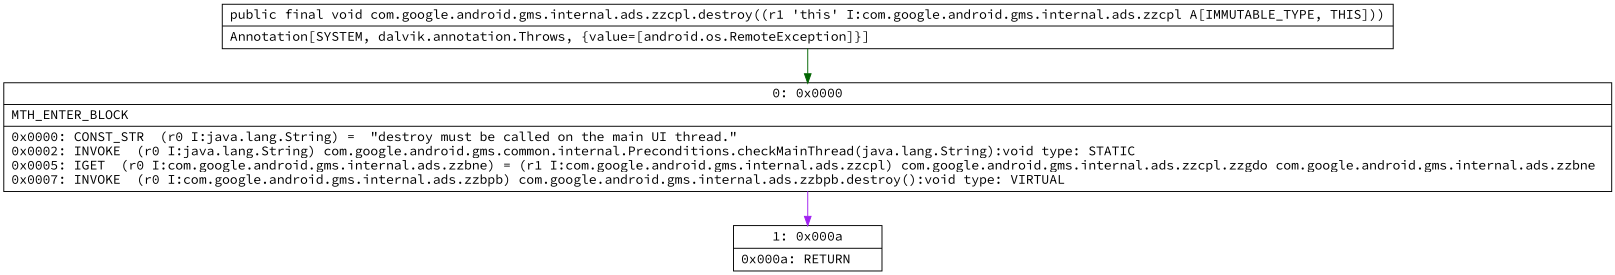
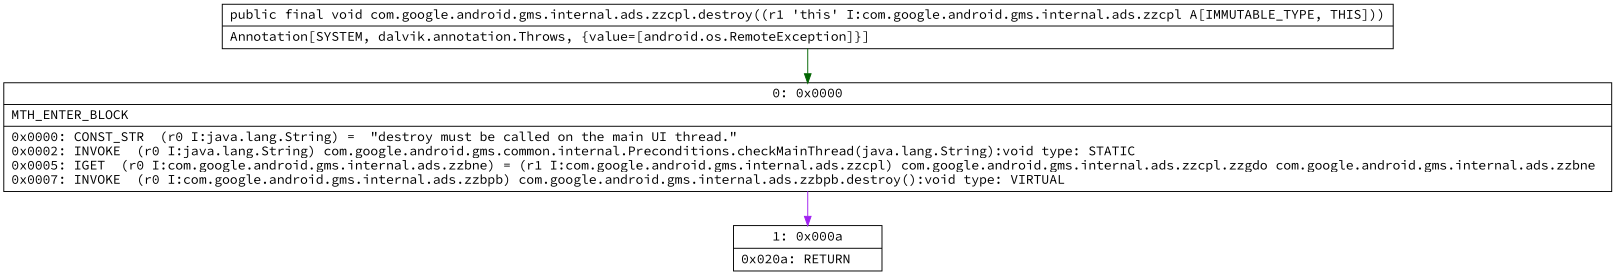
(808, 259) -> (808, 259)
